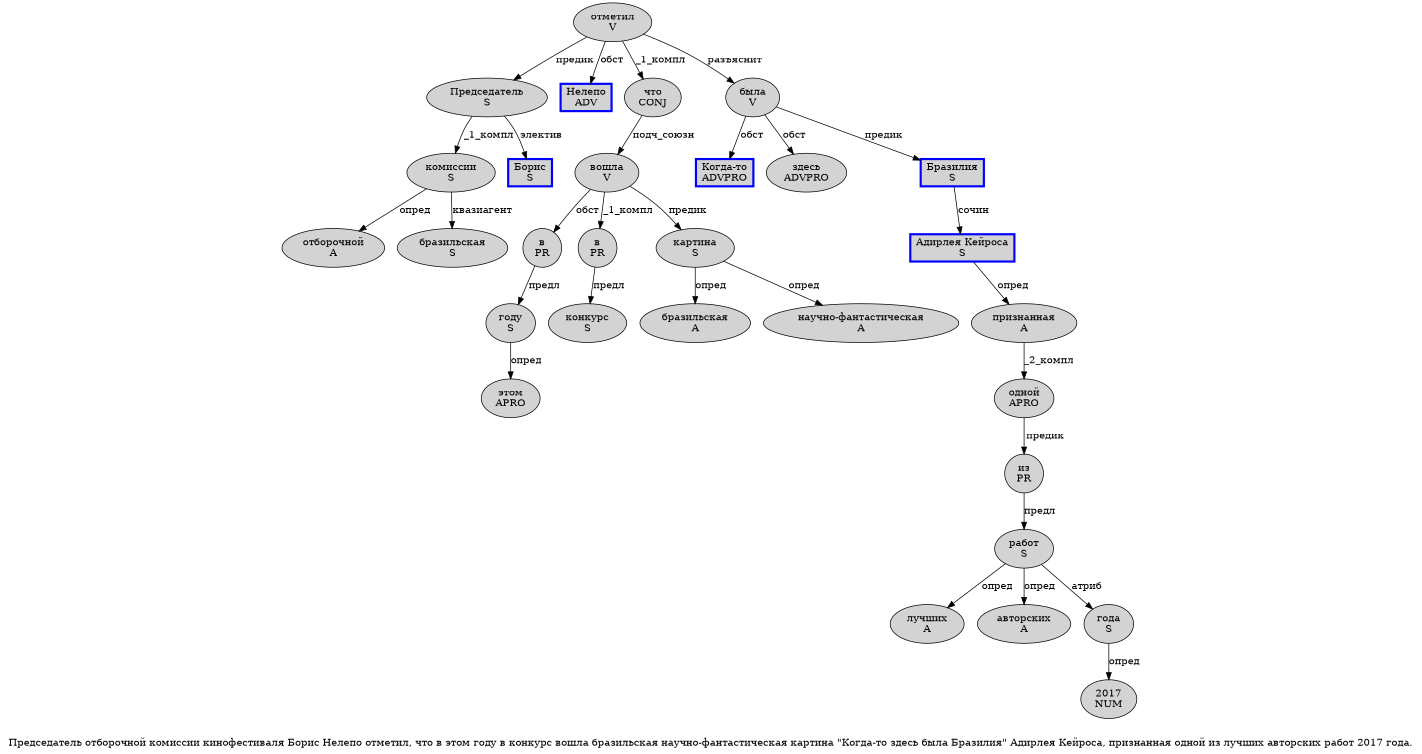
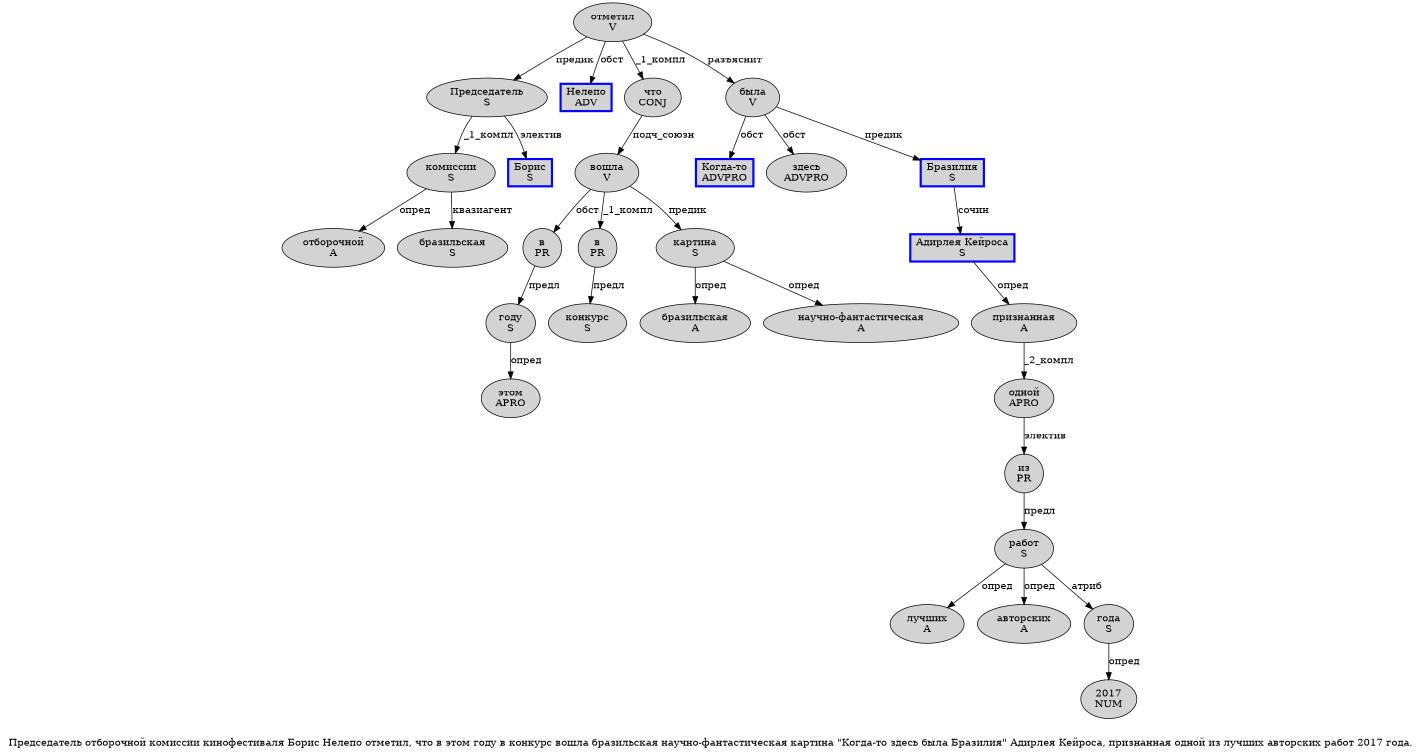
(1045, 436) -> (1045, 436)
